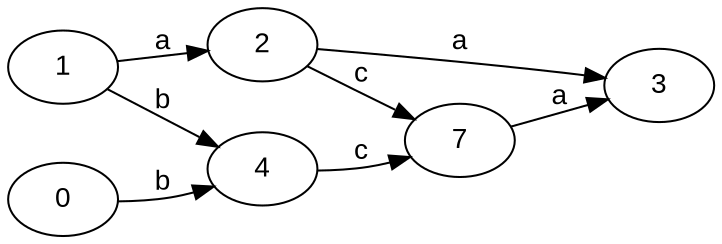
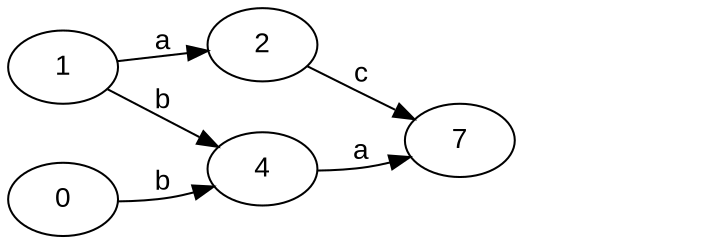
(659, 85) -> none
(361, 152) -> (361, 152)
